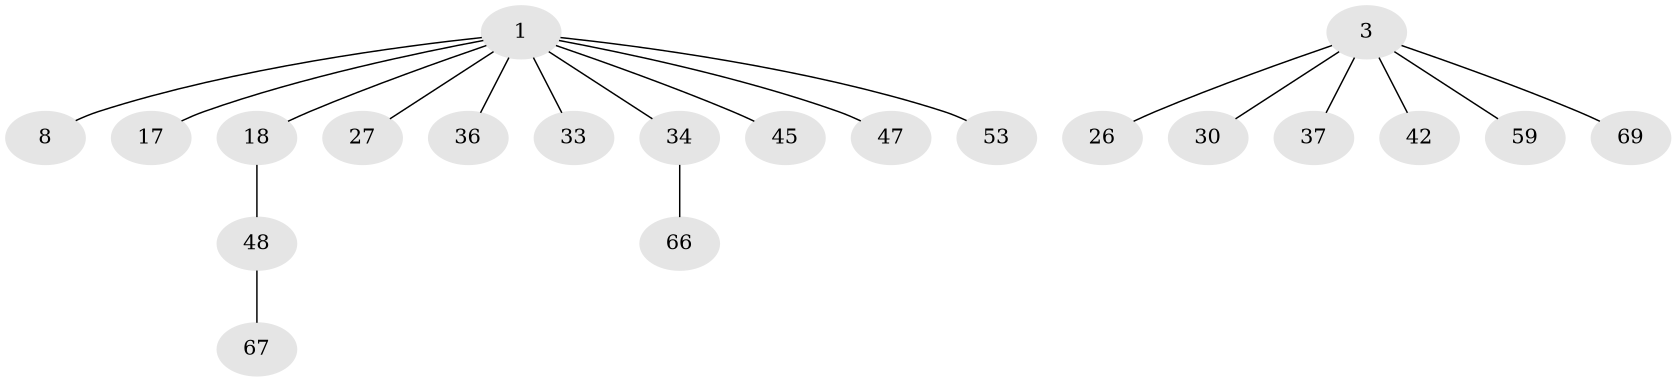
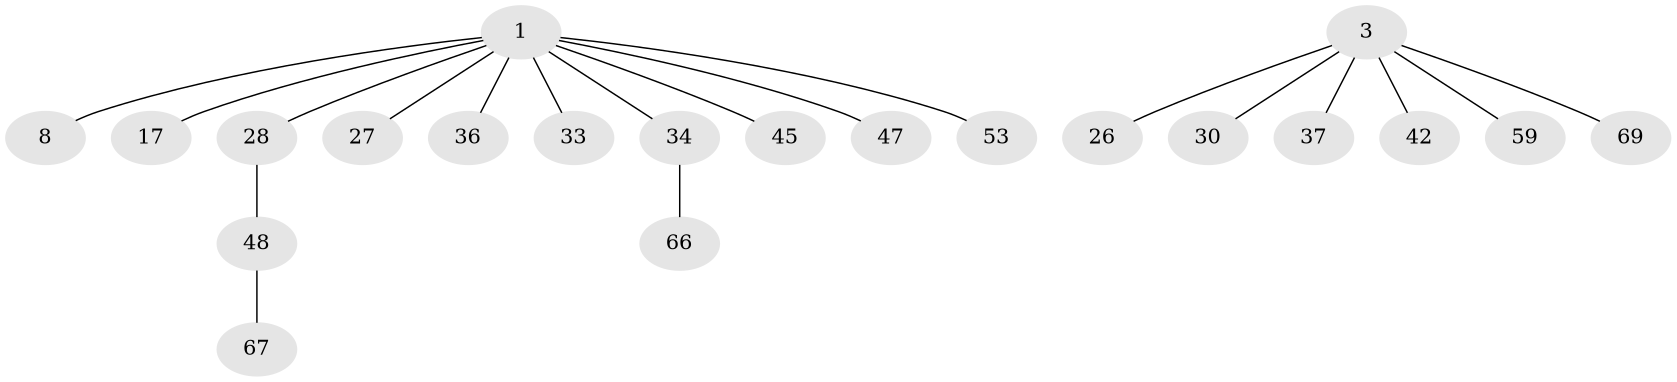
(257, 138) -> (257, 138)
